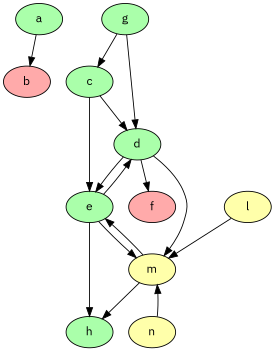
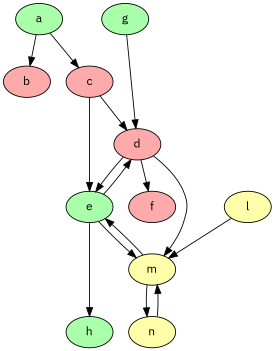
(110, 47) -> (61, 47)
(90, 82) -> (90, 82)
(137, 144) -> (137, 144)
(124, 298) -> (146, 296)
